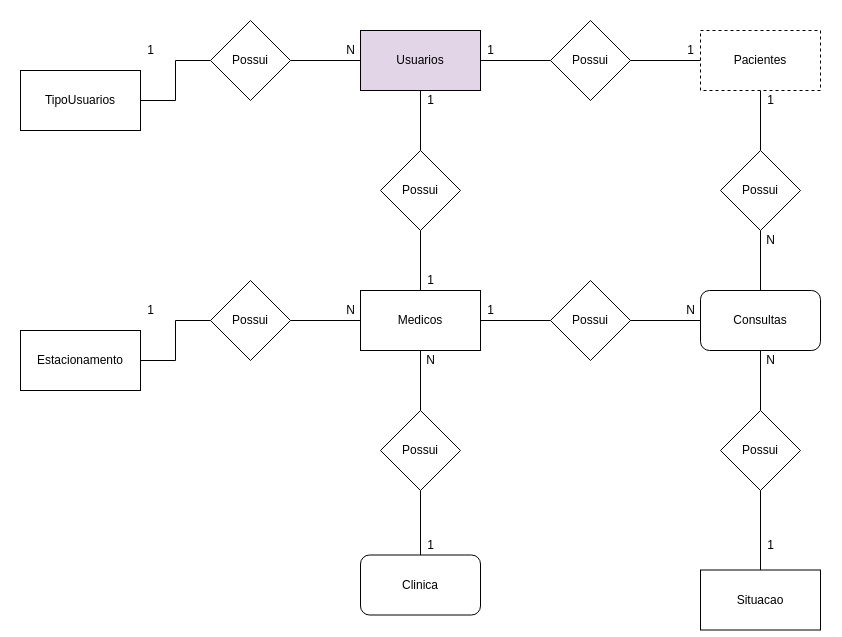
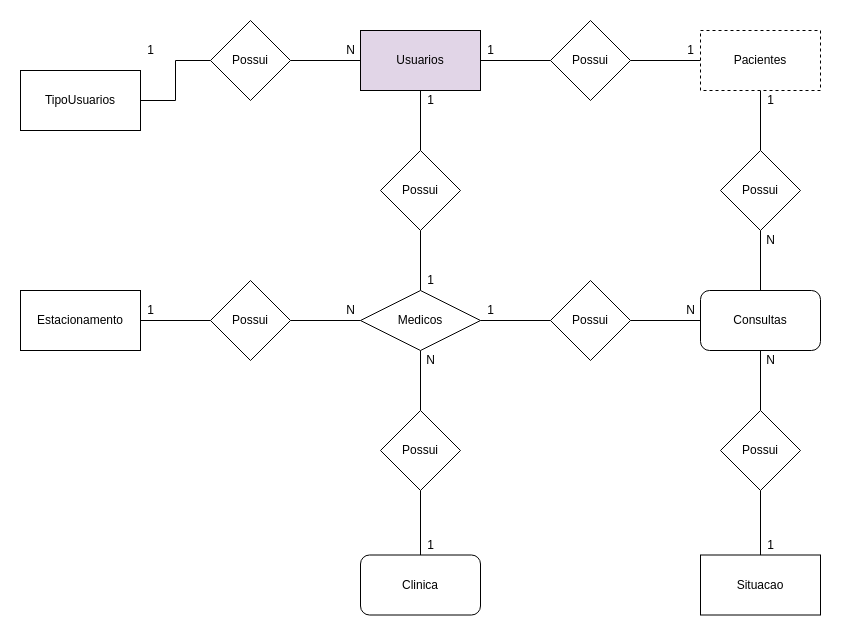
(421, 321) -> (421, 321)
(81, 361) -> (81, 321)
(761, 600) -> (761, 585)
